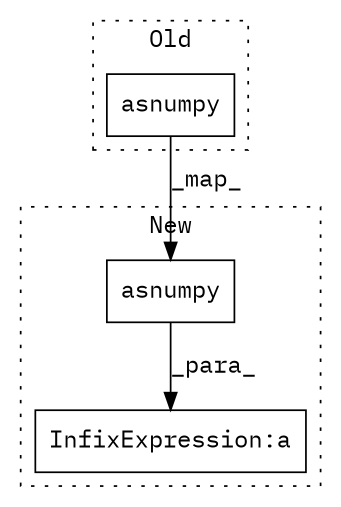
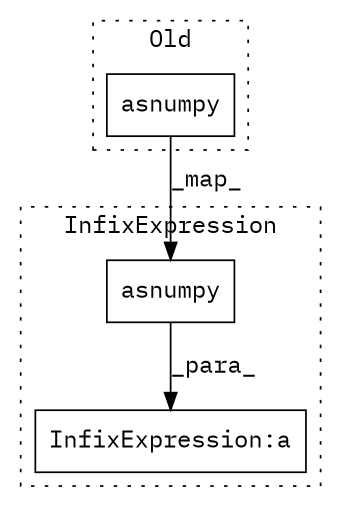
(171, 227) -> (171, 227)
